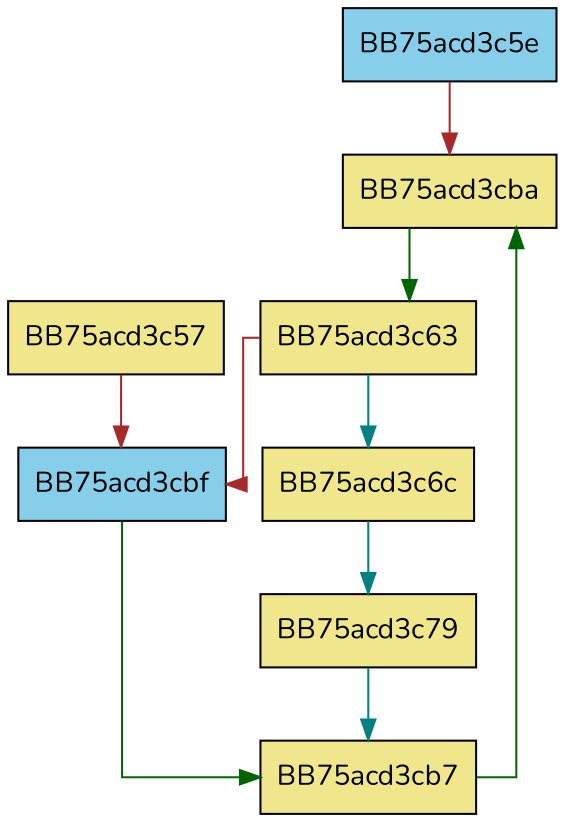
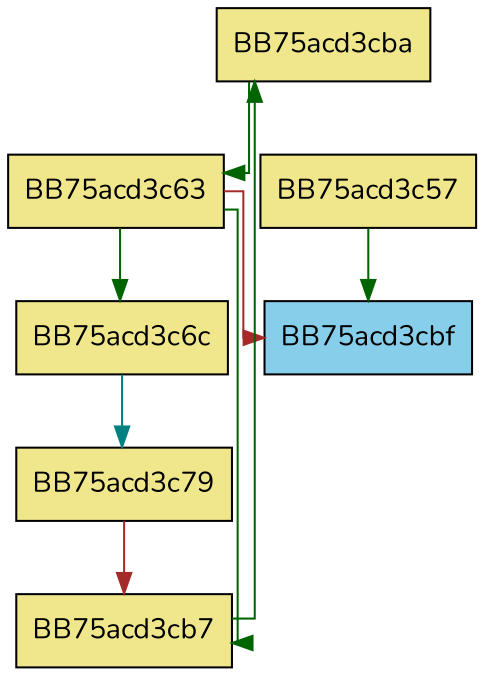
(450, 45) -> none
(121, 401) -> (368, 254)
(368, 401) -> (120, 254)
(368, 694) -> (124, 547)
(122, 708) -> (238, 420)
